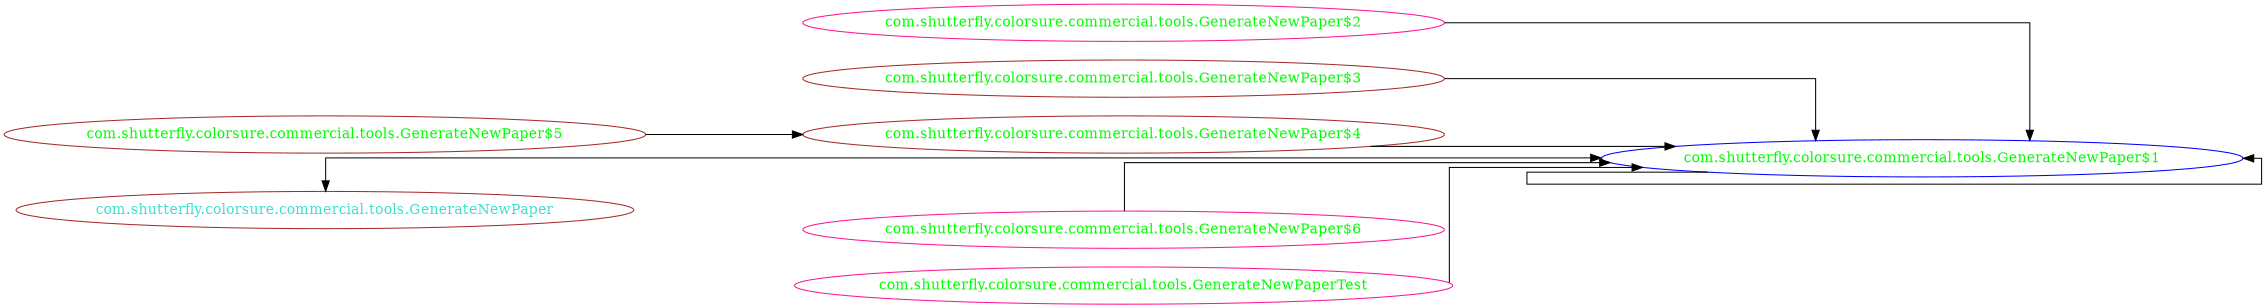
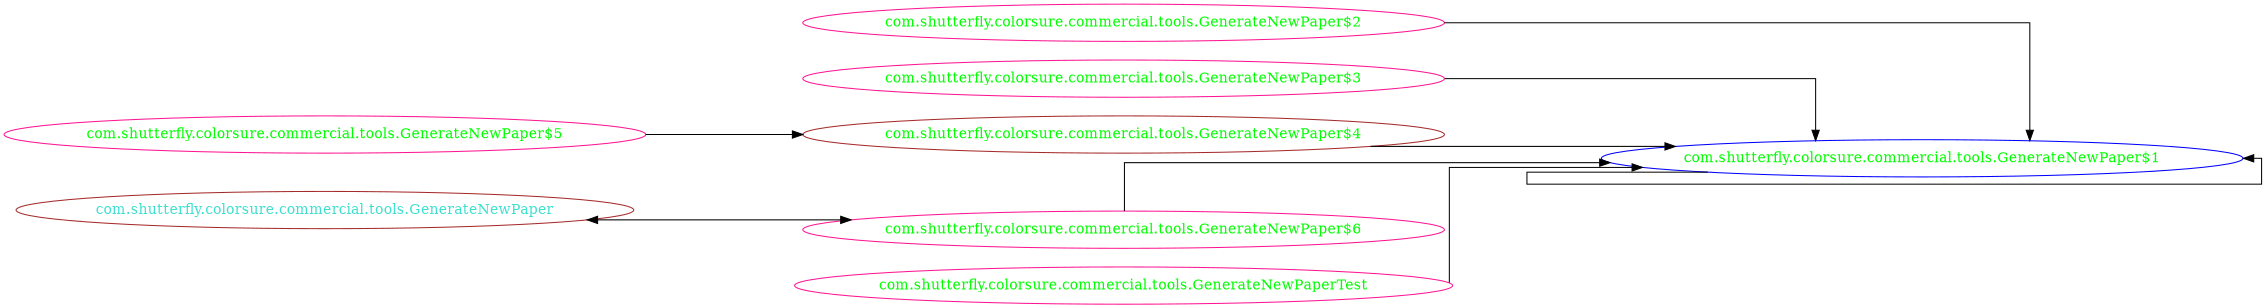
(1124, 79) -> (1124, 79)
(325, 135) -> (325, 135)
(947, 158) -> (719, 220)
